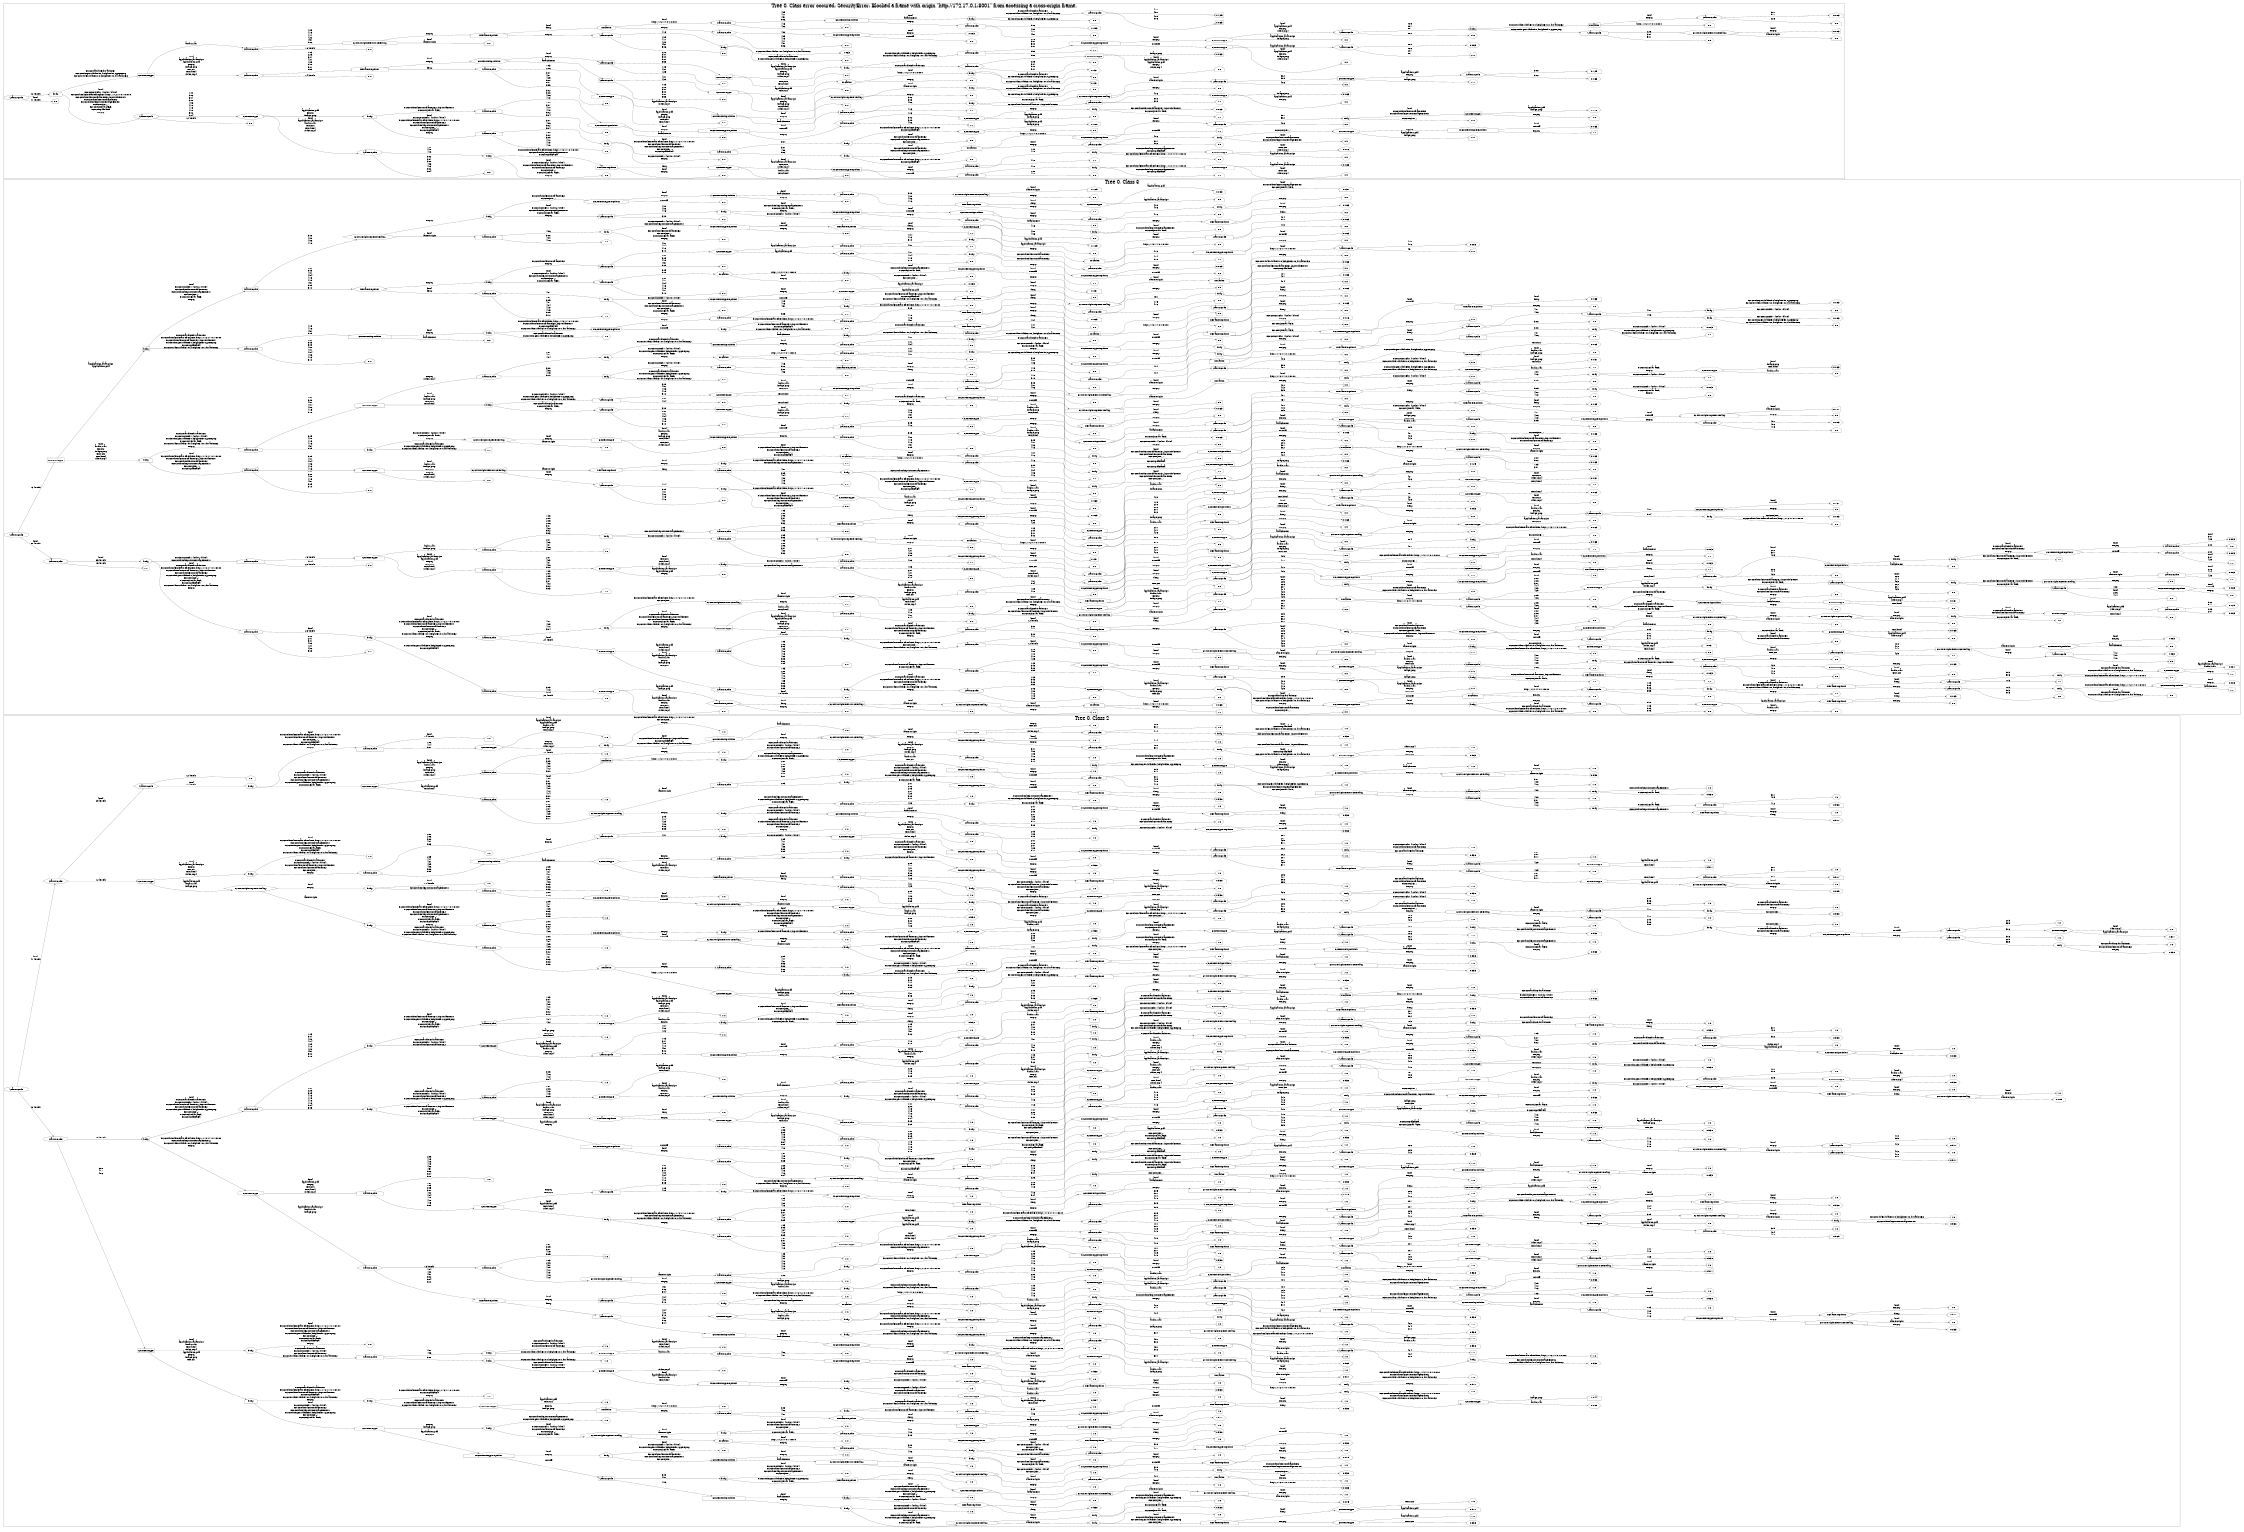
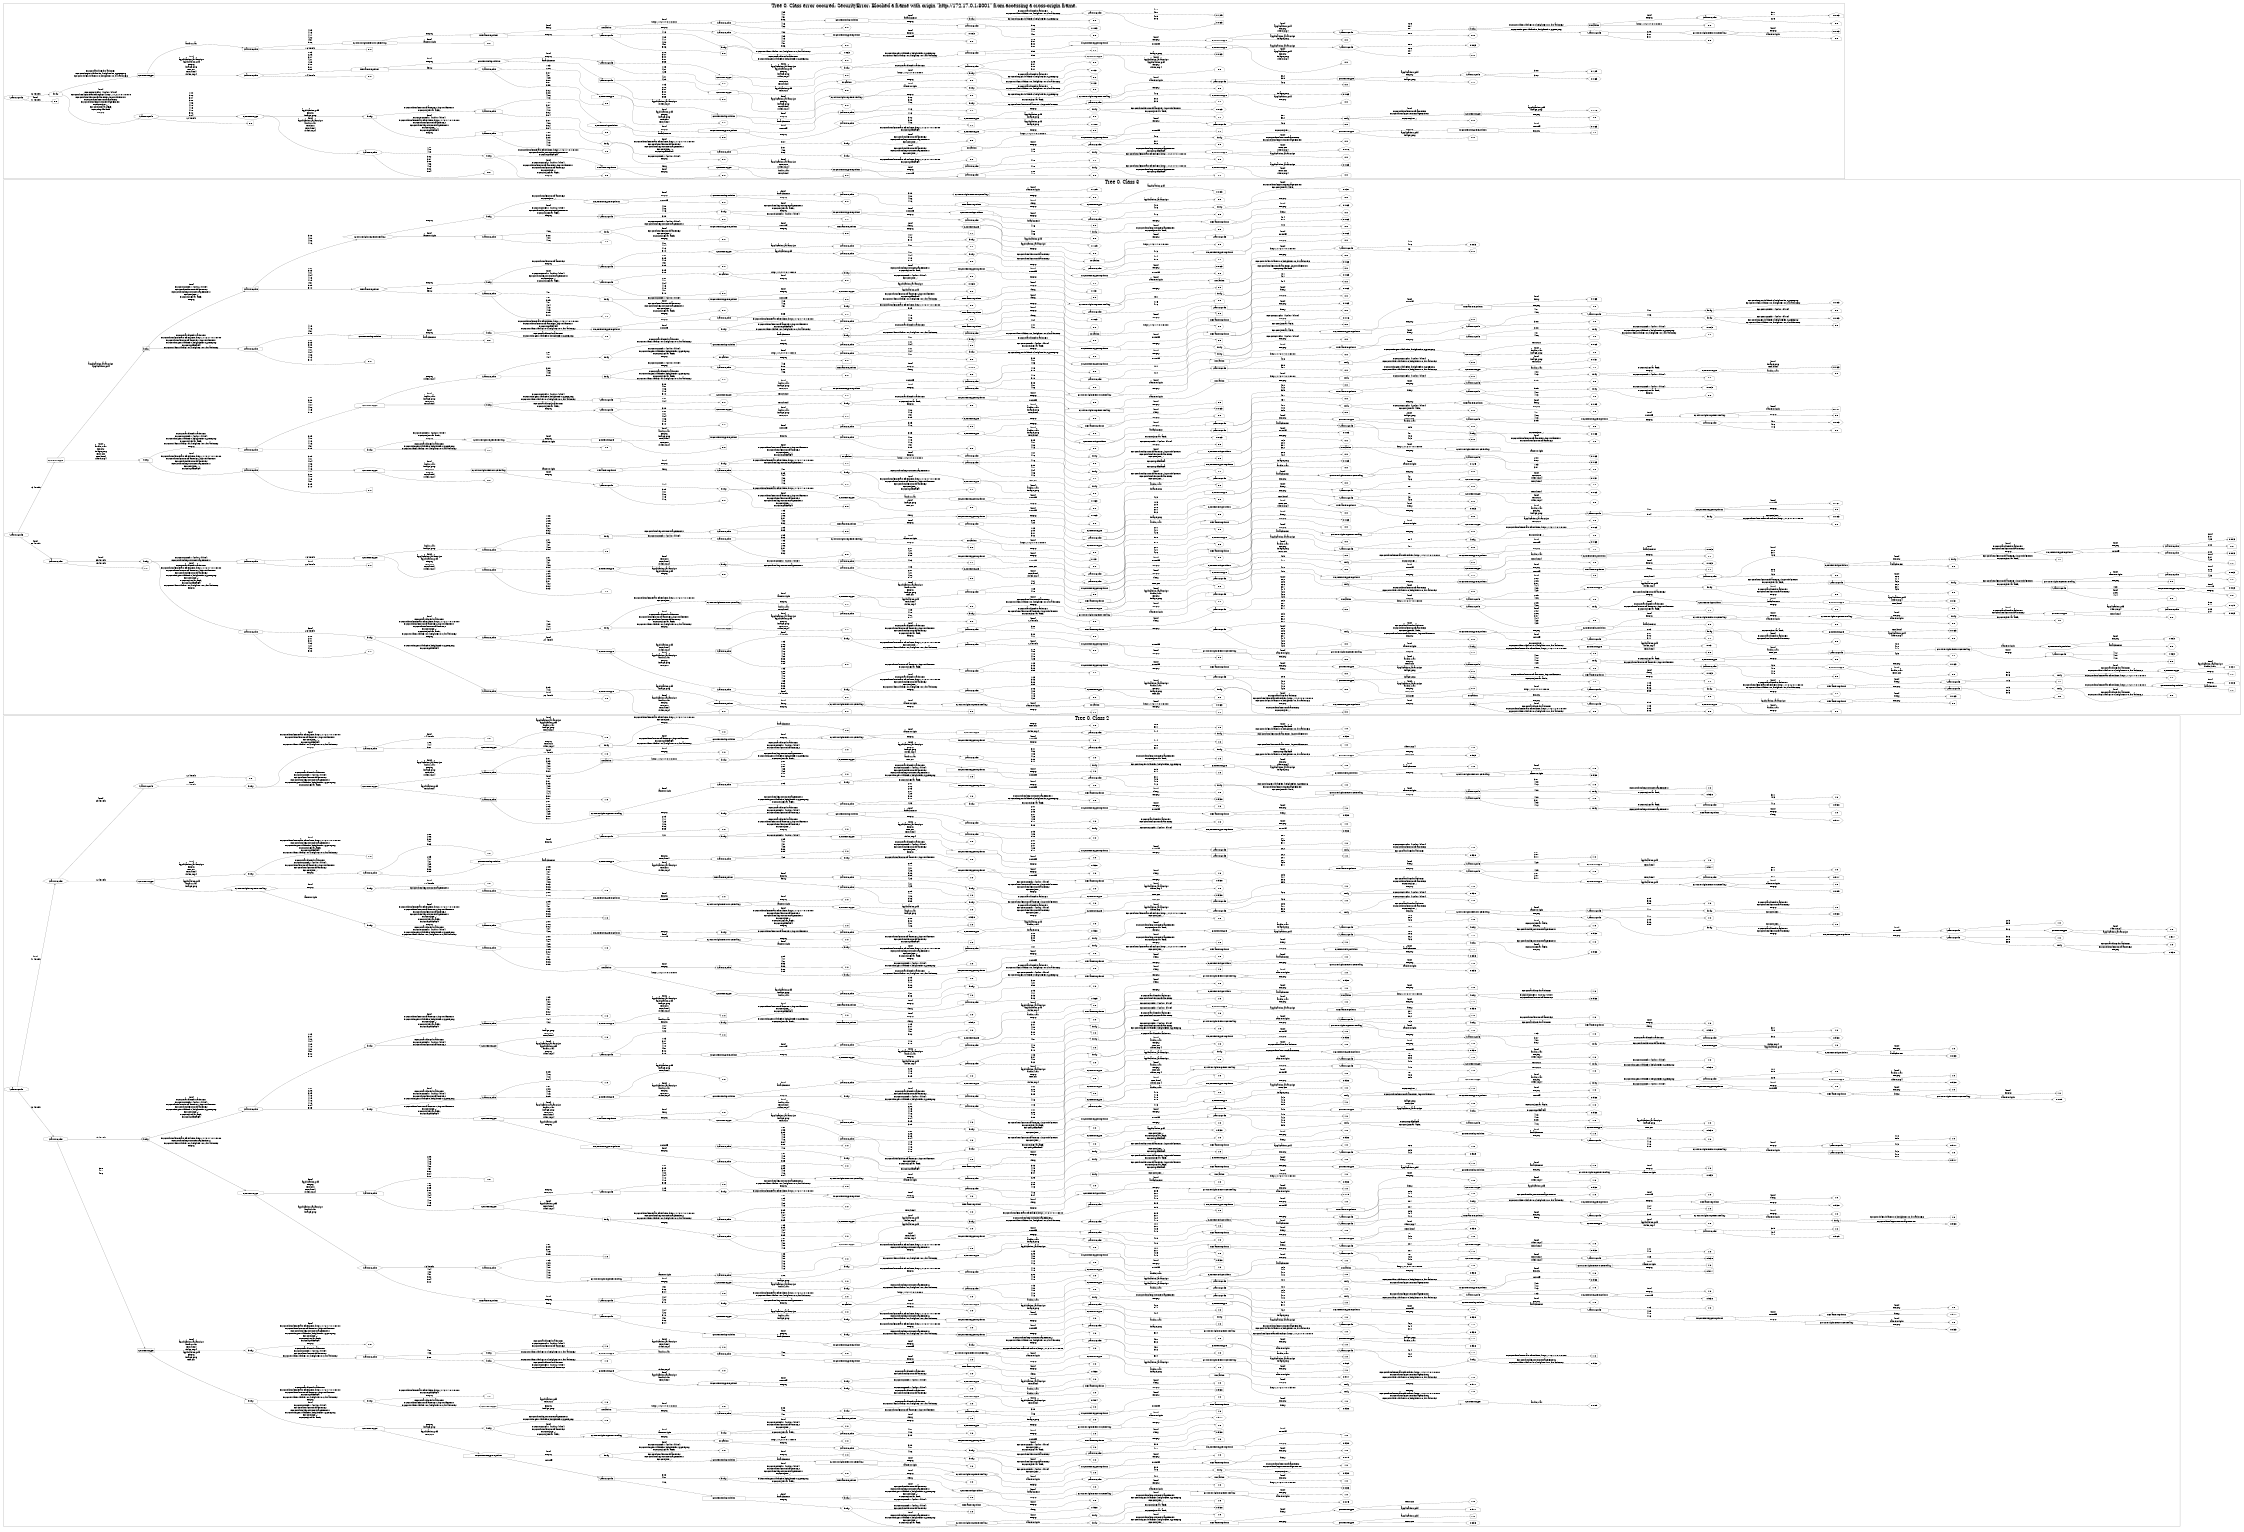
(1594, 449) -> none
(1594, 1398) -> none
